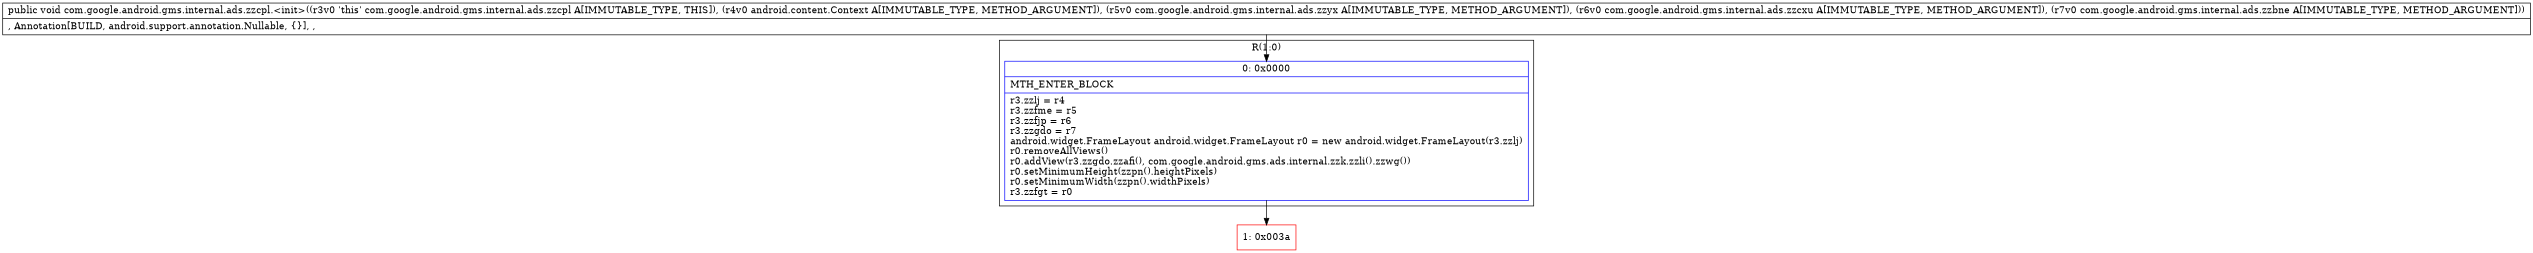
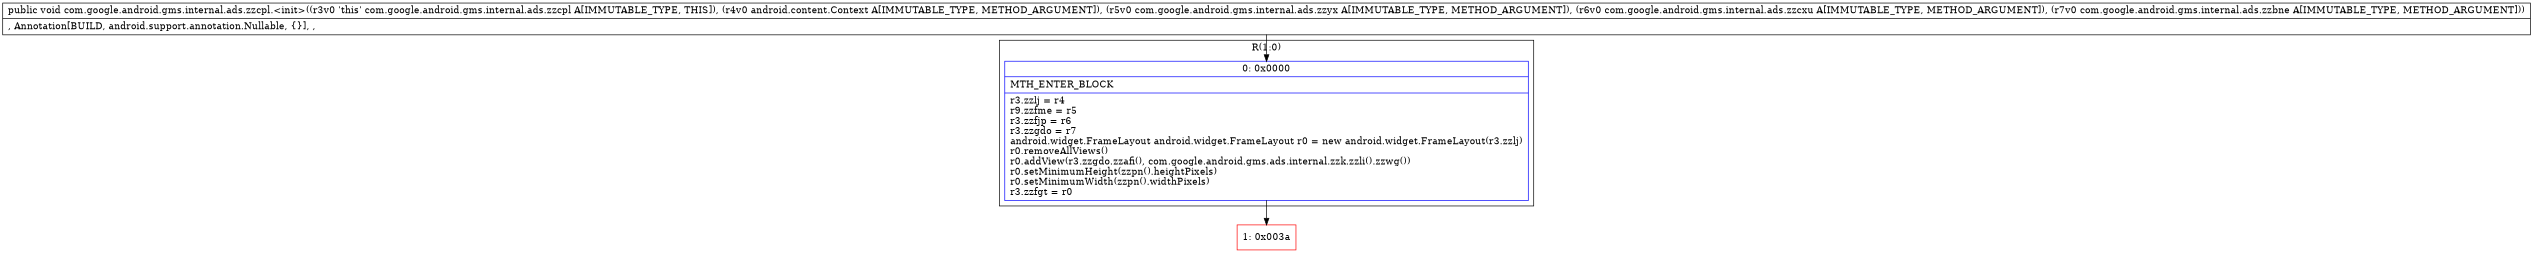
(1044, 111) -> (1044, 111)
